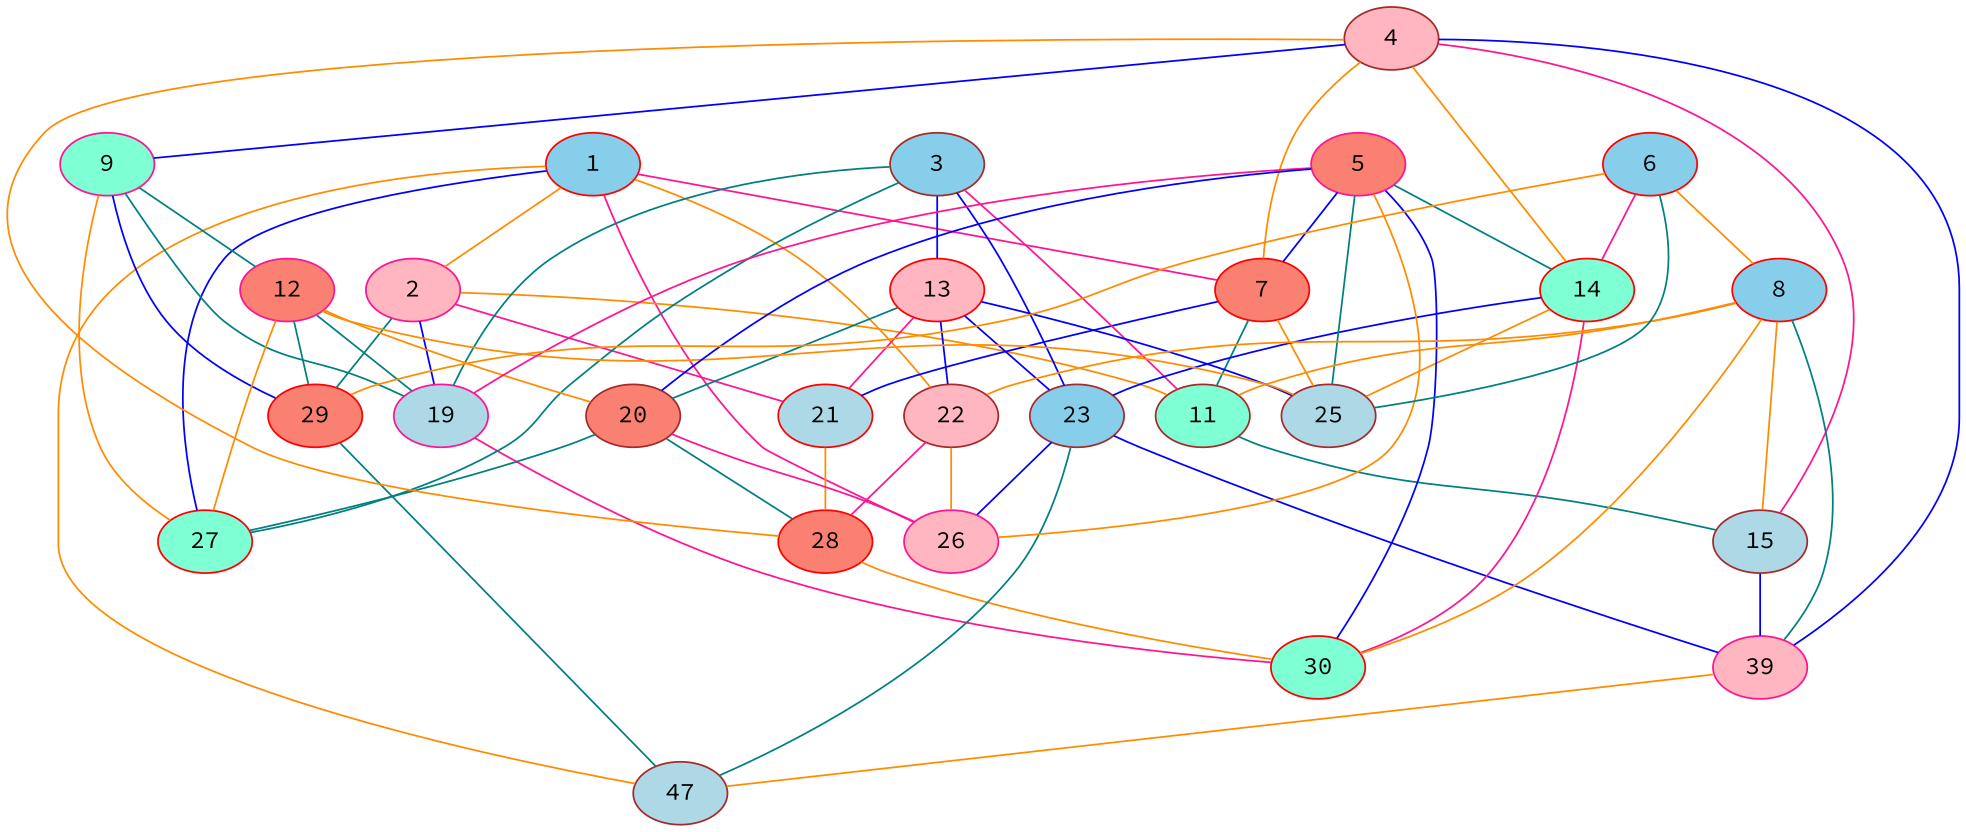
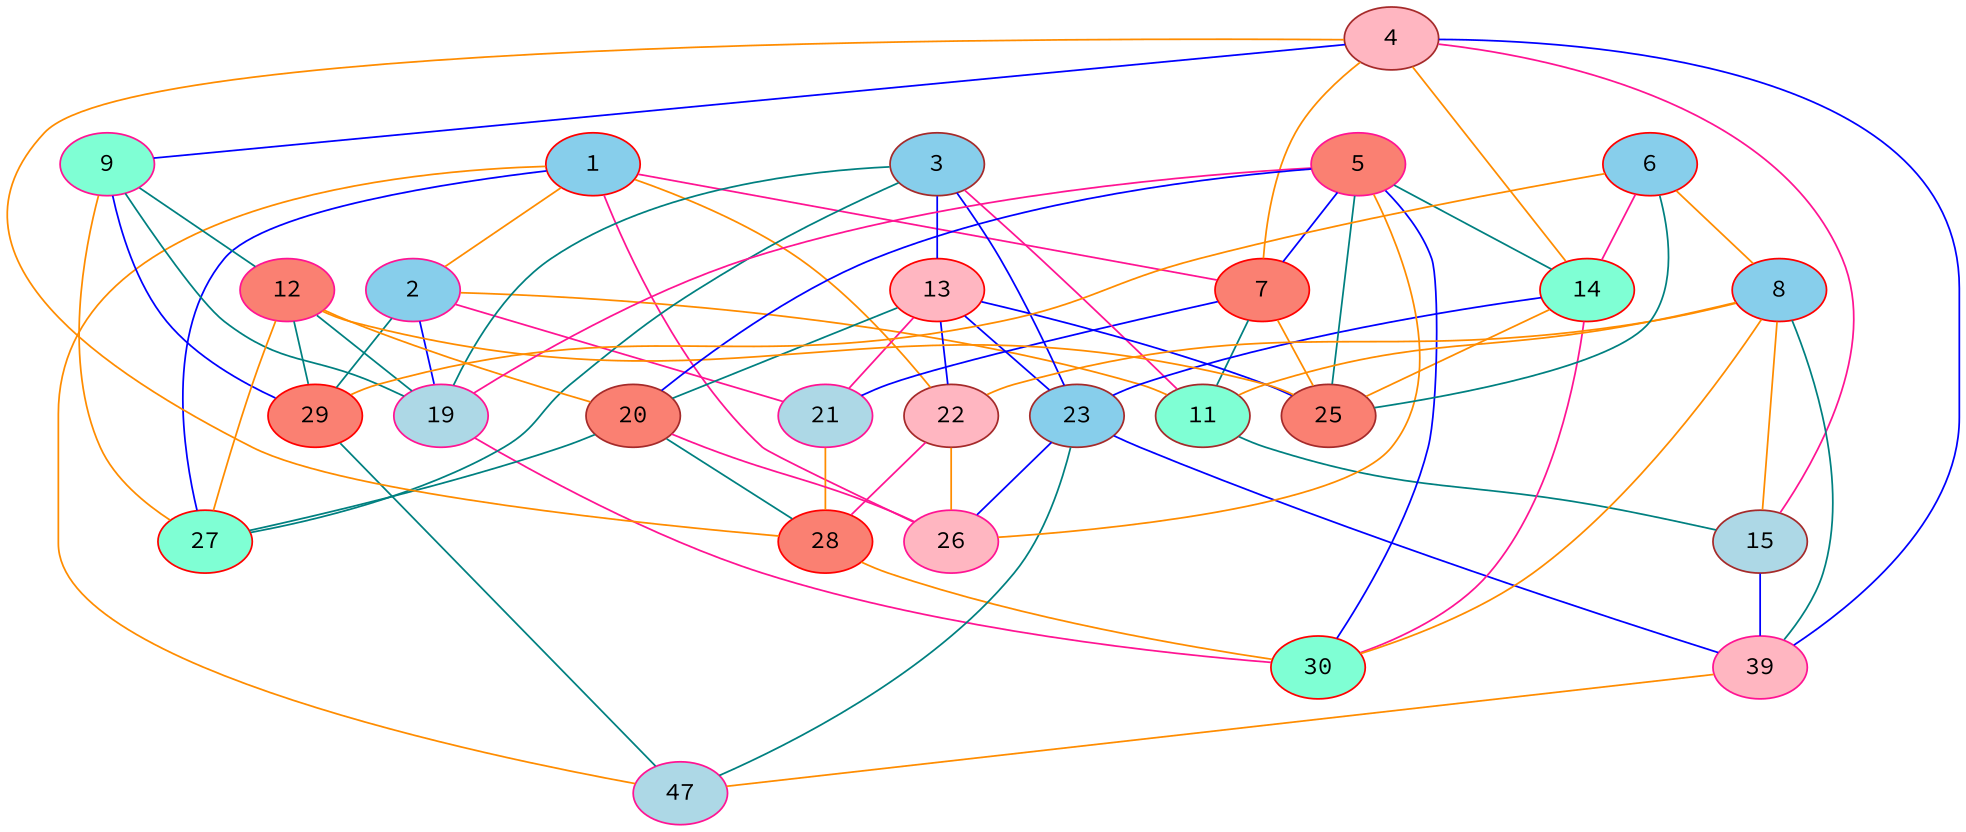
(413, 290) -> (413, 290)
(825, 416) -> (825, 416)
(1329, 416) -> (1329, 416)
(680, 793) -> (680, 793)
